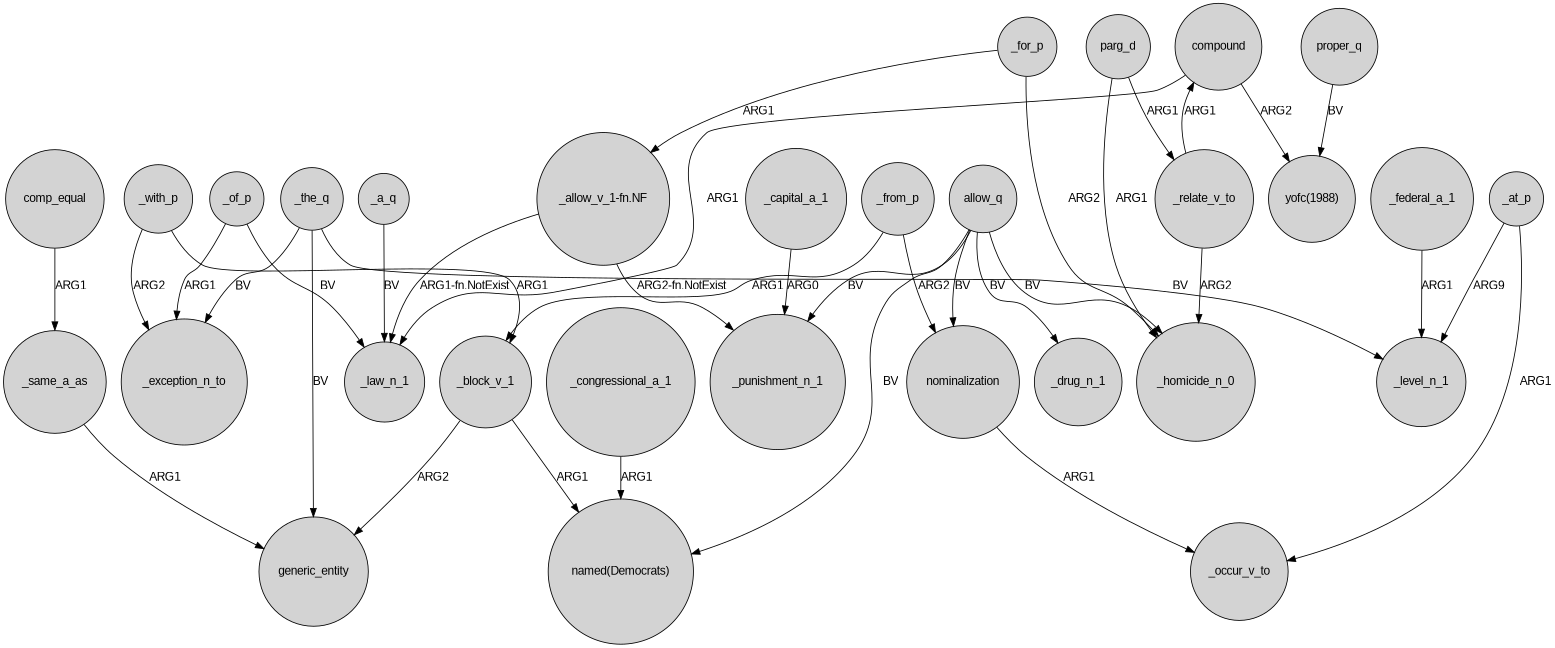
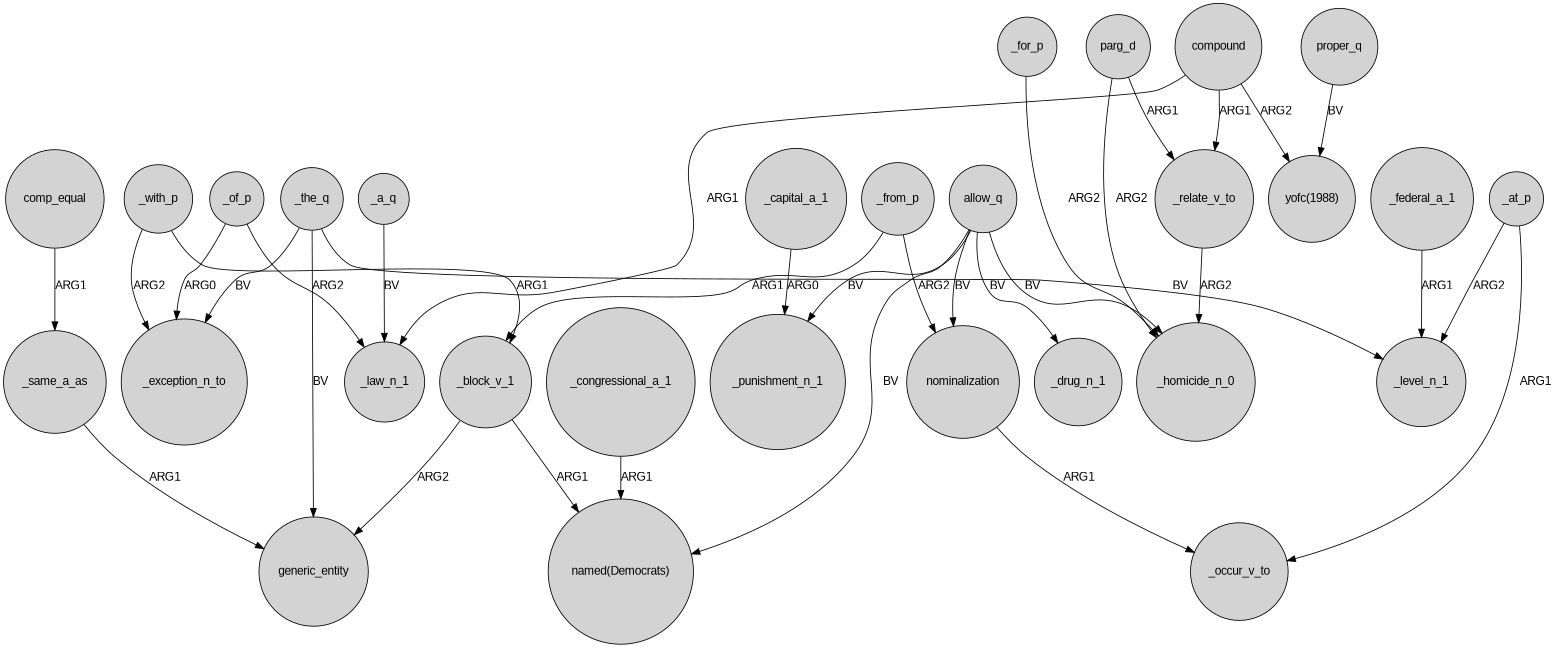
(1182, 121) -> (1219, 116)
(603, 199) -> none
(1132, 199) -> (1132, 199)
(200, 286) -> (200, 286)
(328, 286) -> (328, 286)
(1489, 286) -> (1489, 286)
